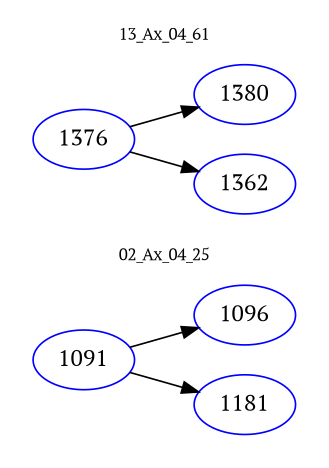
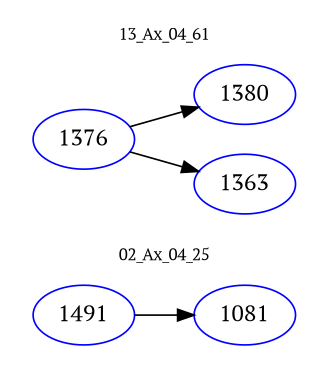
(245, 184) -> (245, 184)
(245, 315) -> none
(84, 360) -> (84, 315)
(245, 405) -> (245, 315)
